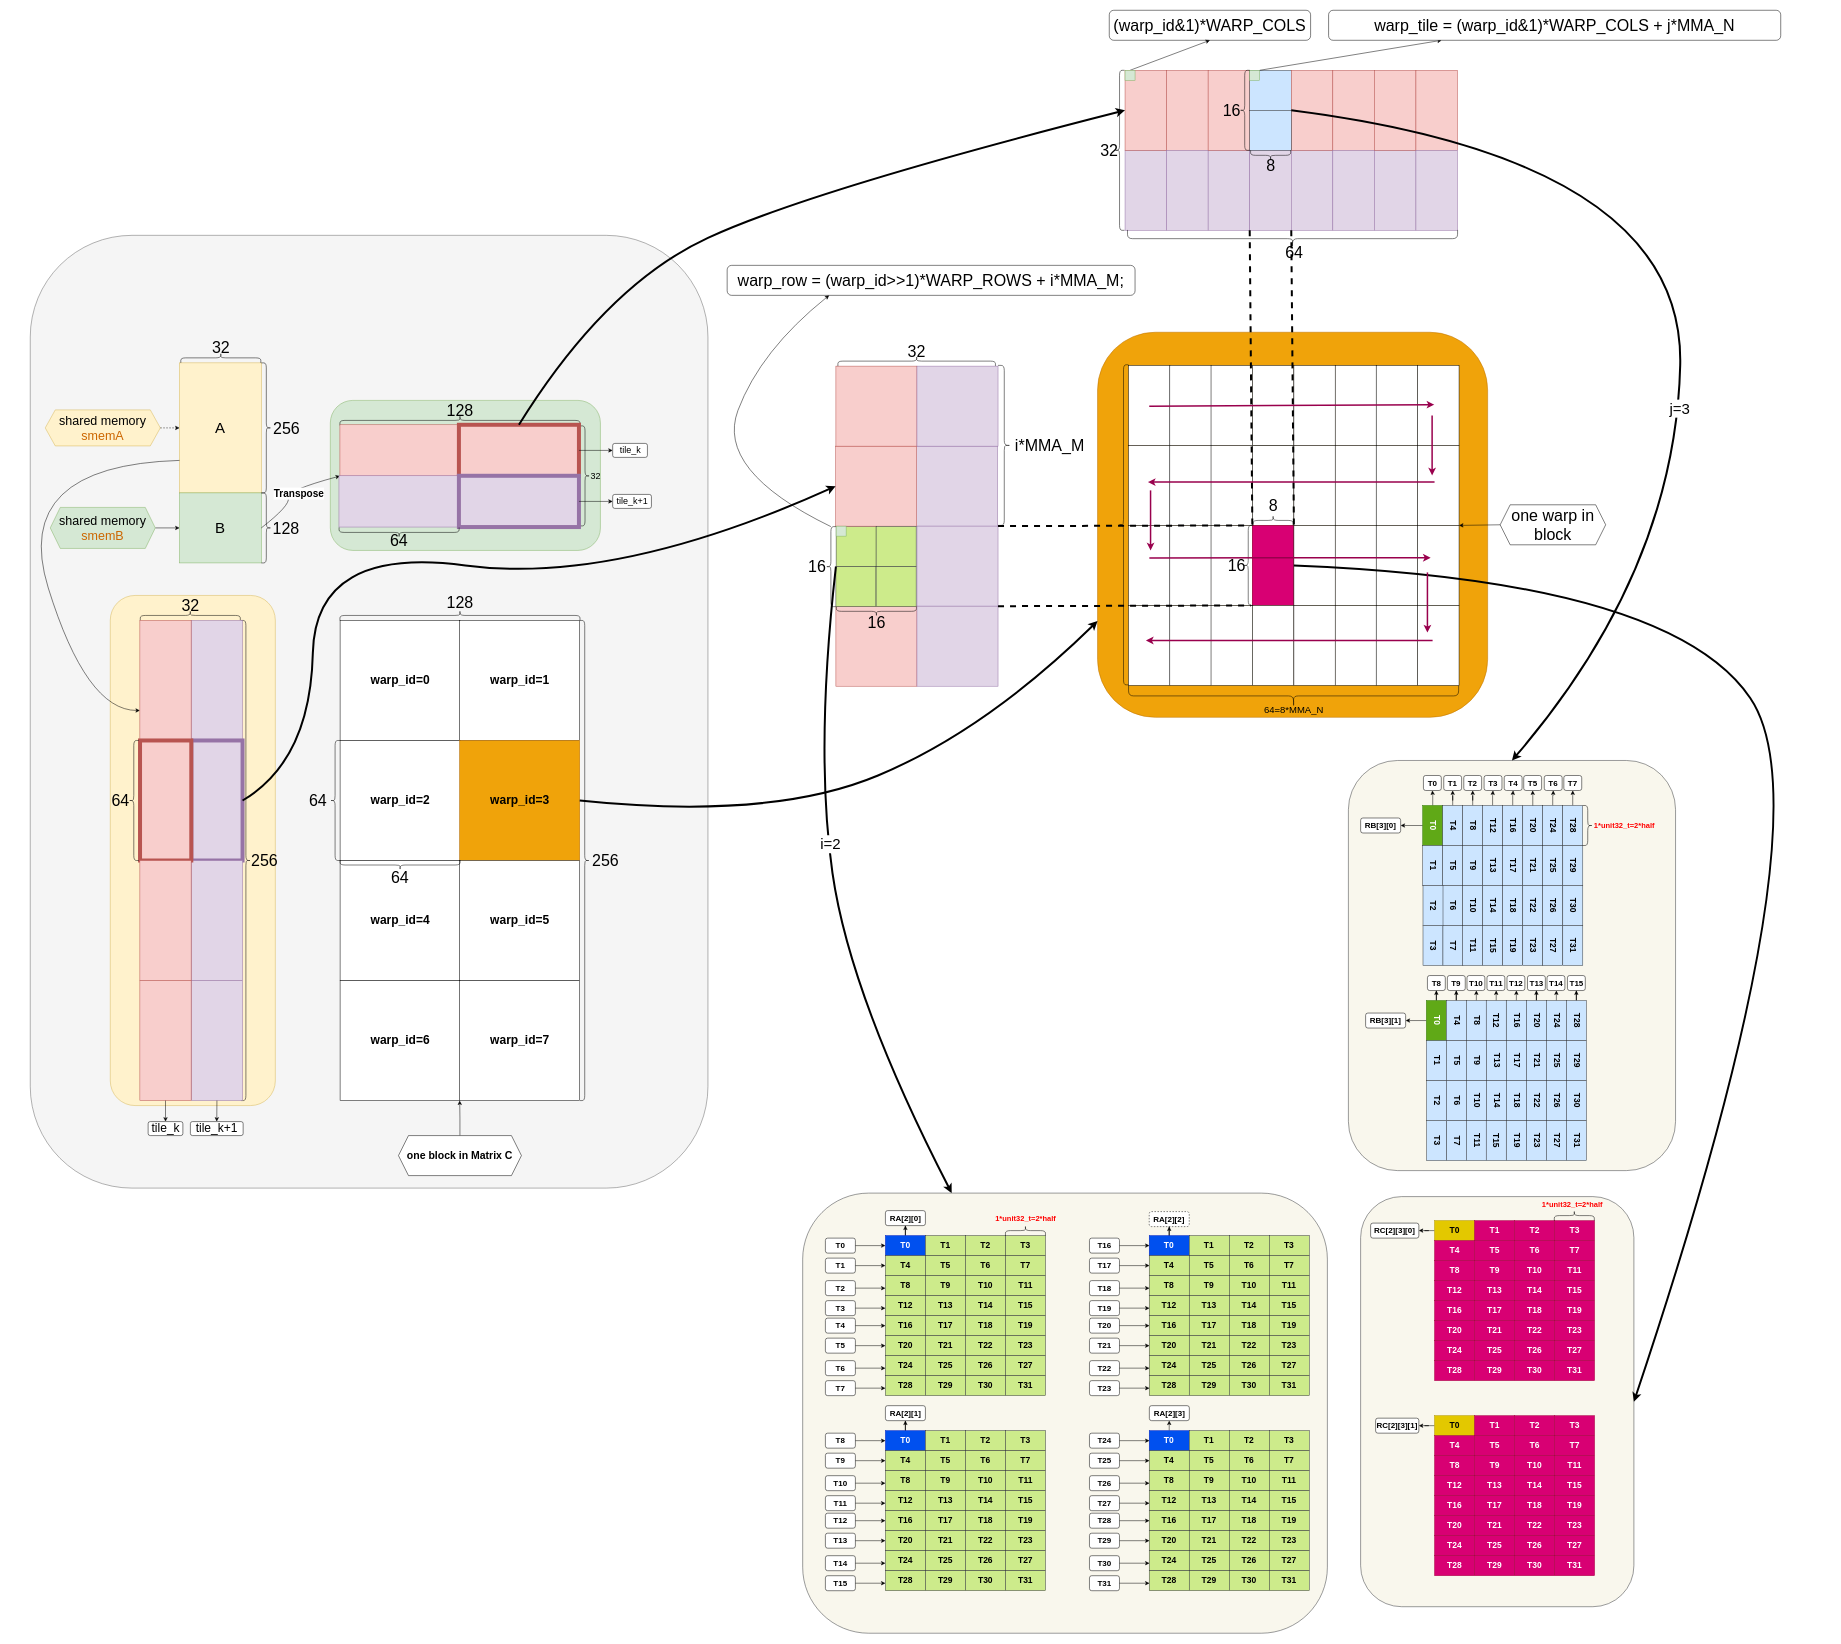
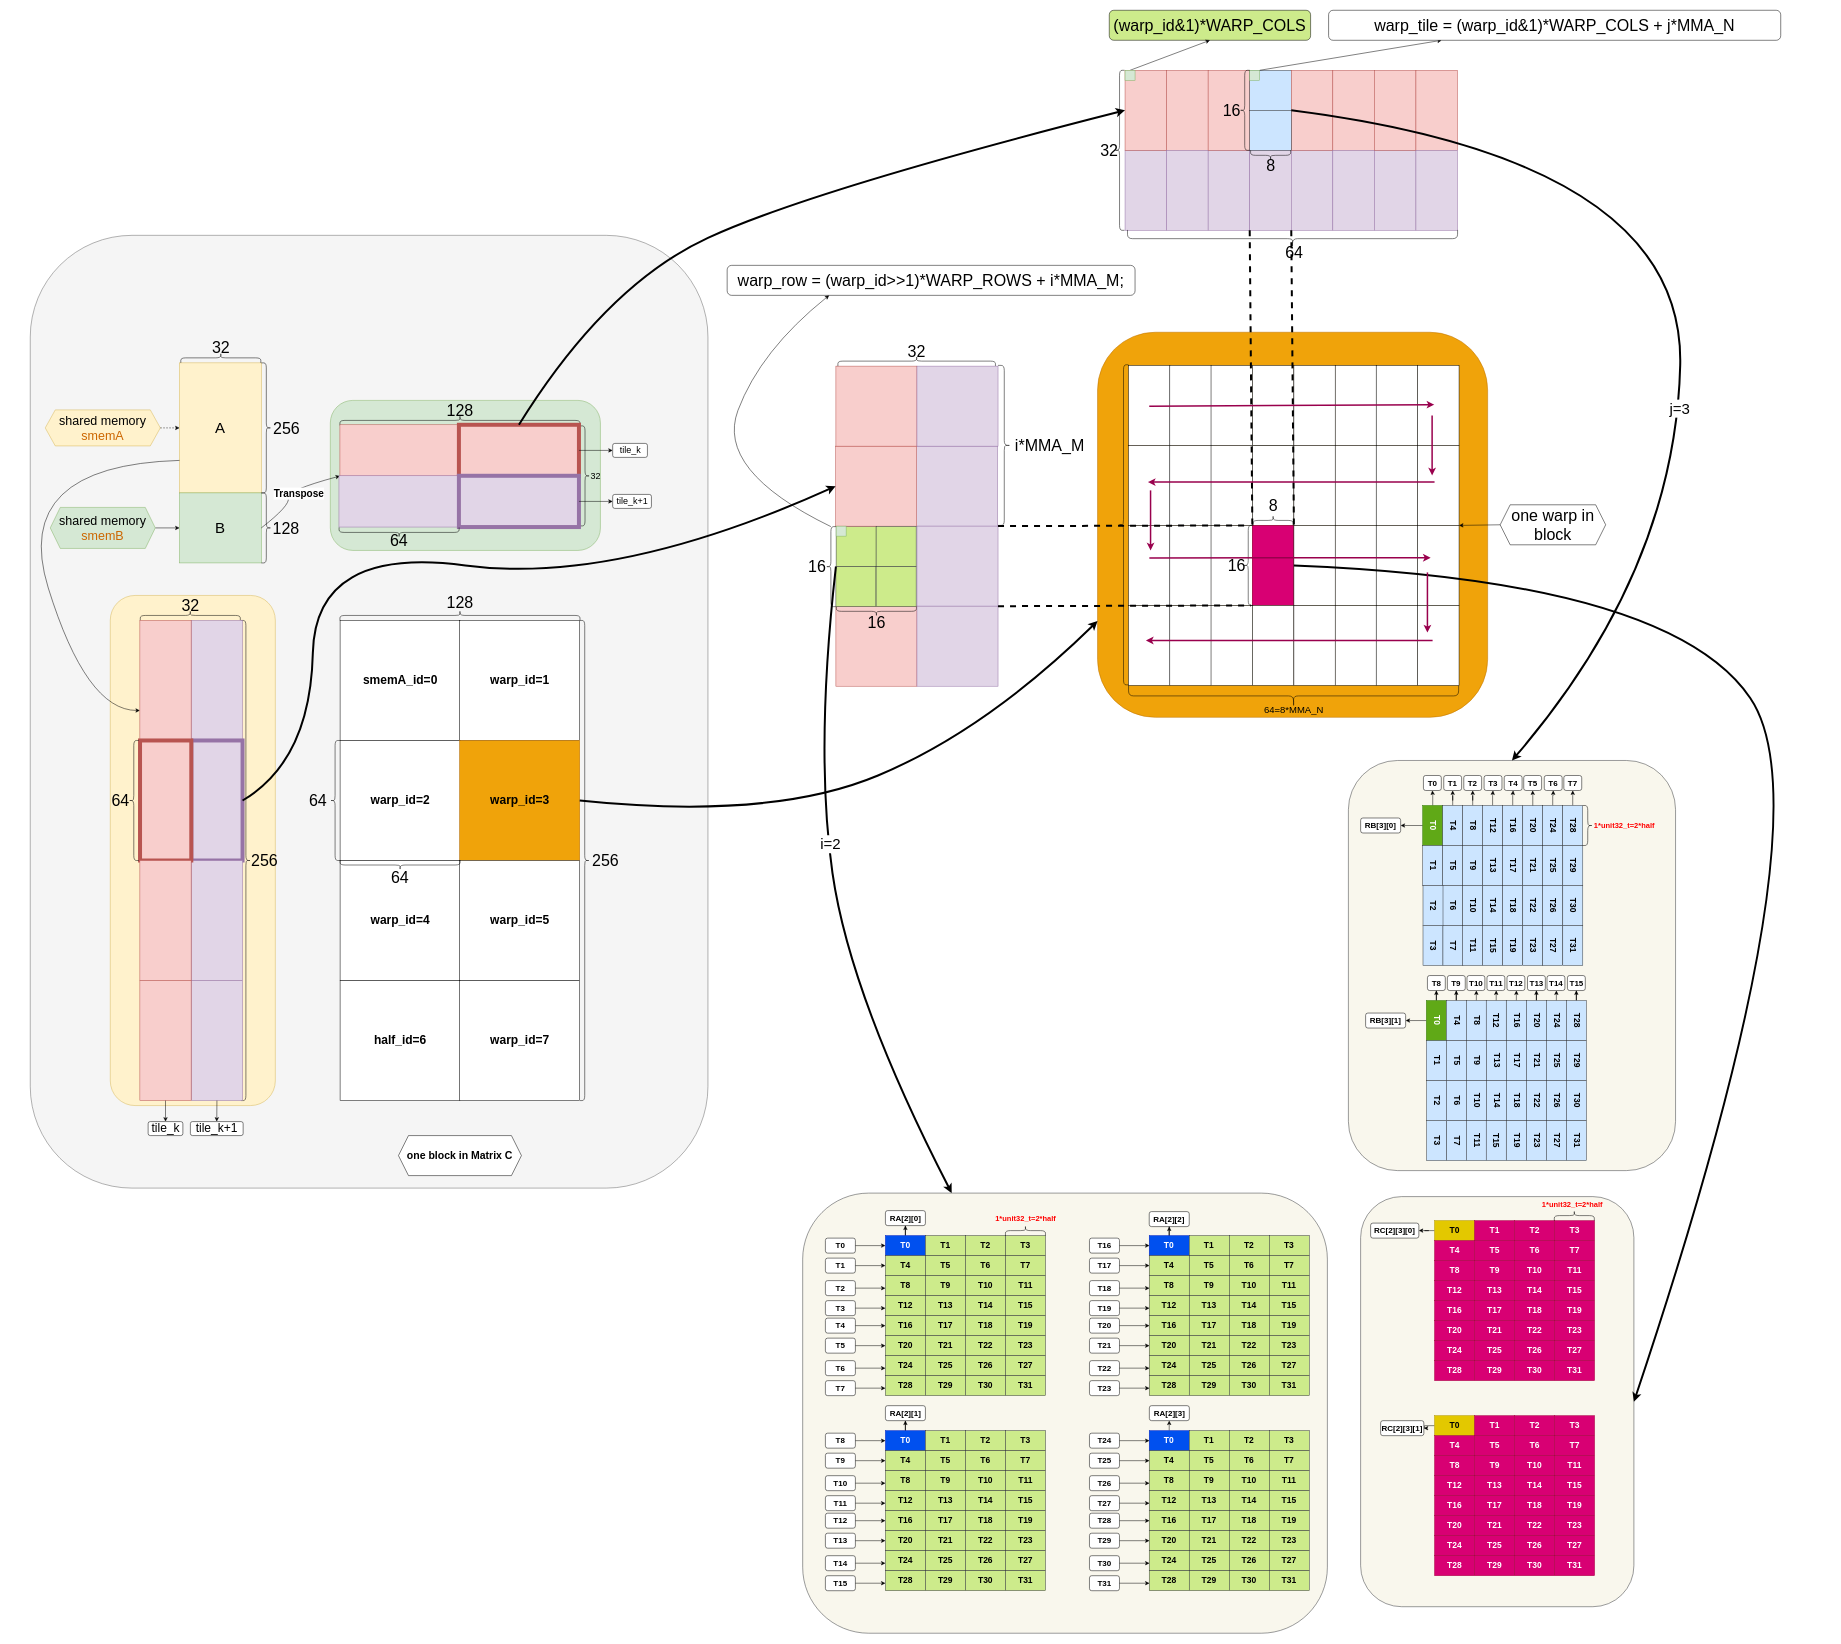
(1210, 25) -> (1210, 25)
(400, 680) -> (400, 680)
(400, 1040) -> (400, 1040)
(460, 1104) -> none
(1169, 1219) -> (1169, 1219)
(1397, 1425) -> (1402, 1428)
